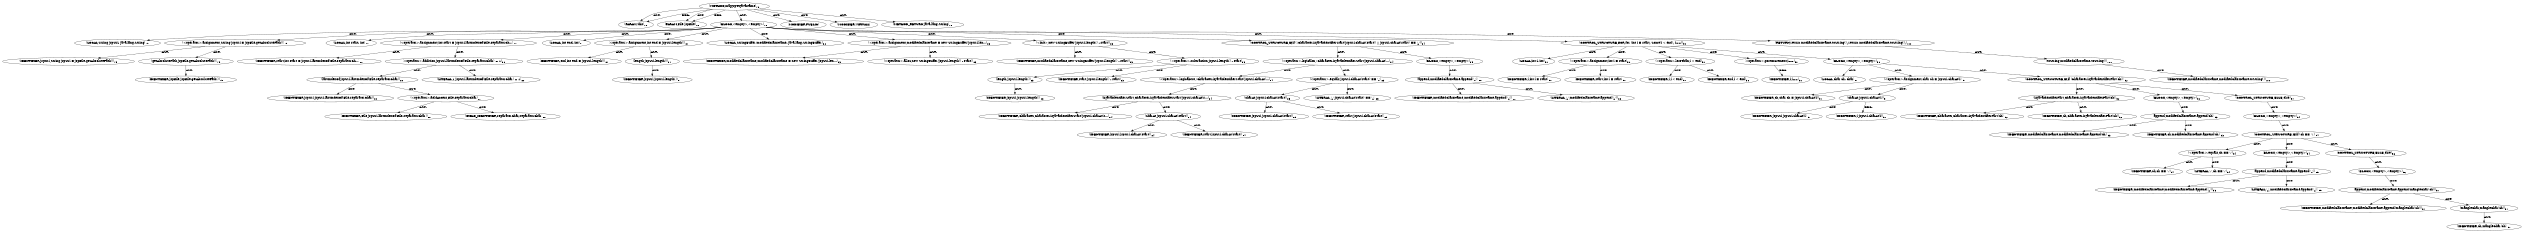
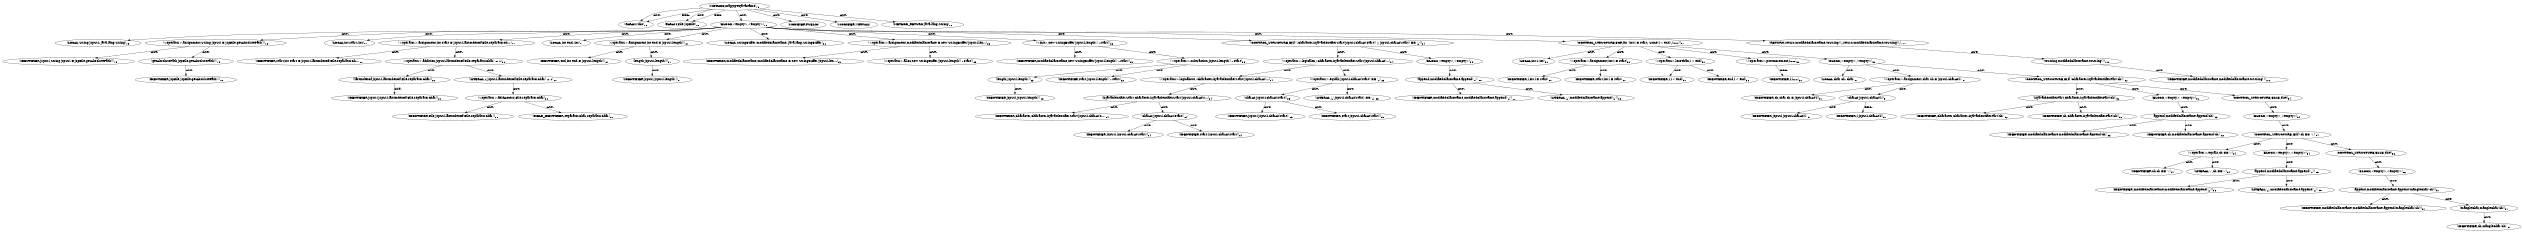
(403, 89) -> (513, 88)
